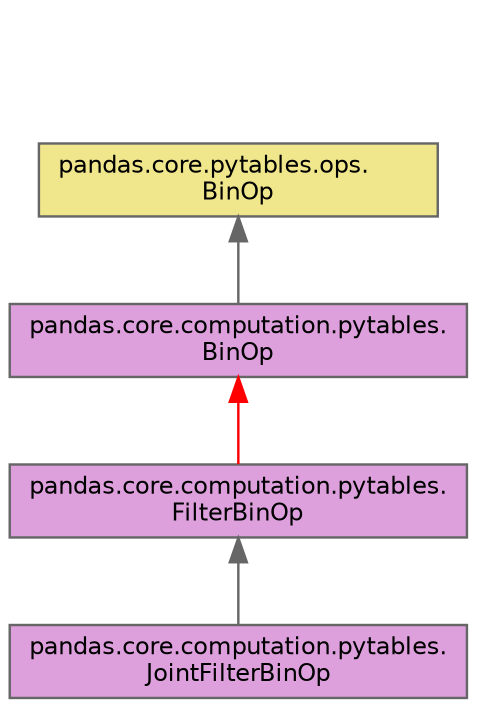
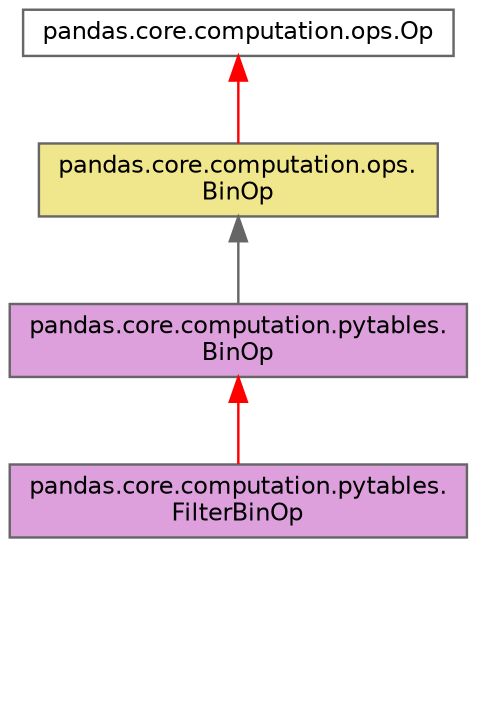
none -> (238, 33)
(238, 180) -> (238, 180)
(238, 661) -> none
